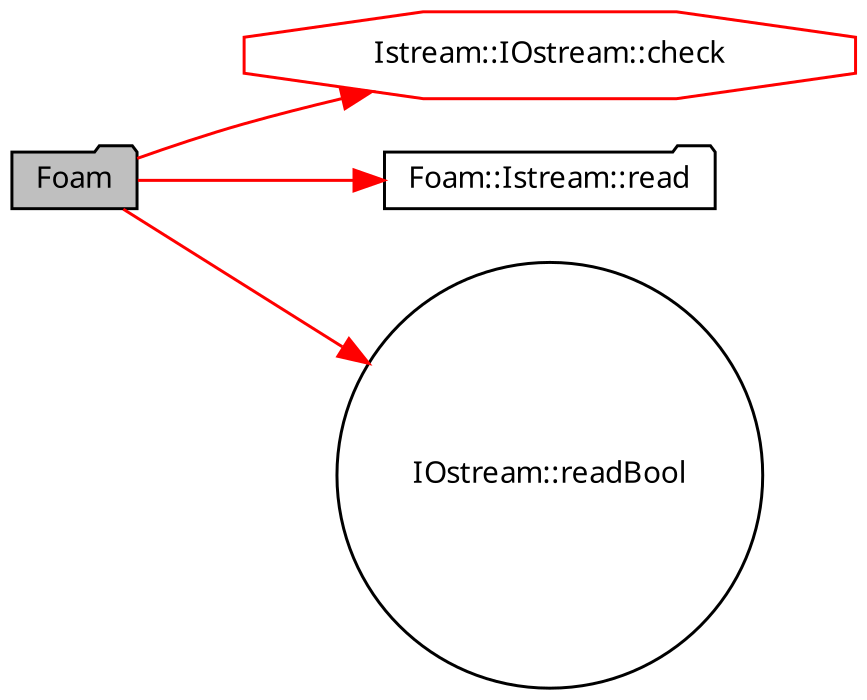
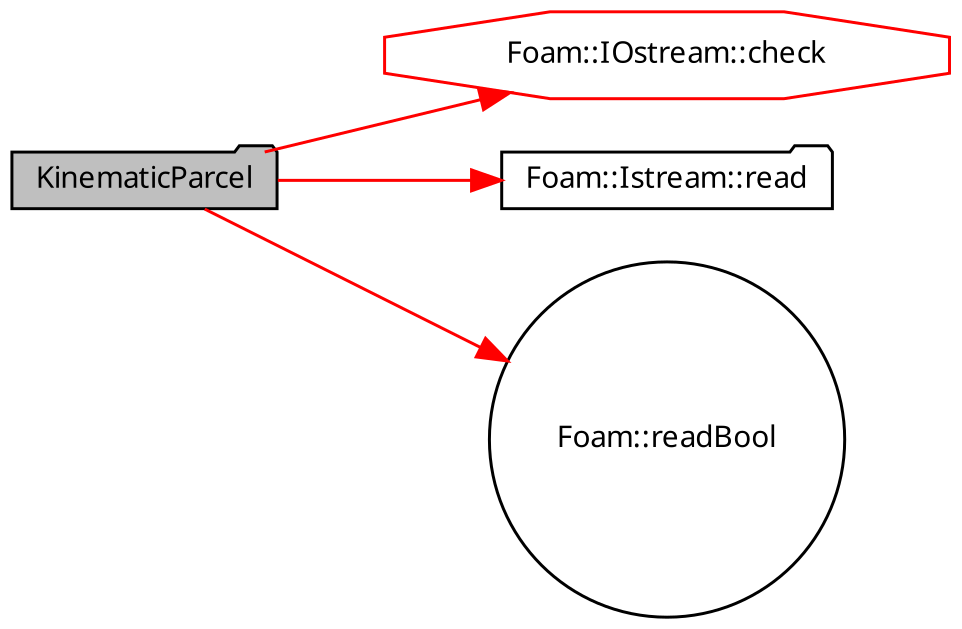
(550, 55) -> (667, 55)
(74, 180) -> (144, 180)
(550, 475) -> (667, 440)
